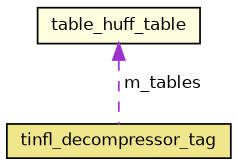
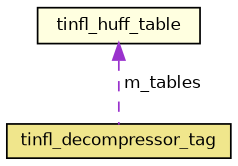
(119, 26) -> (119, 26)
